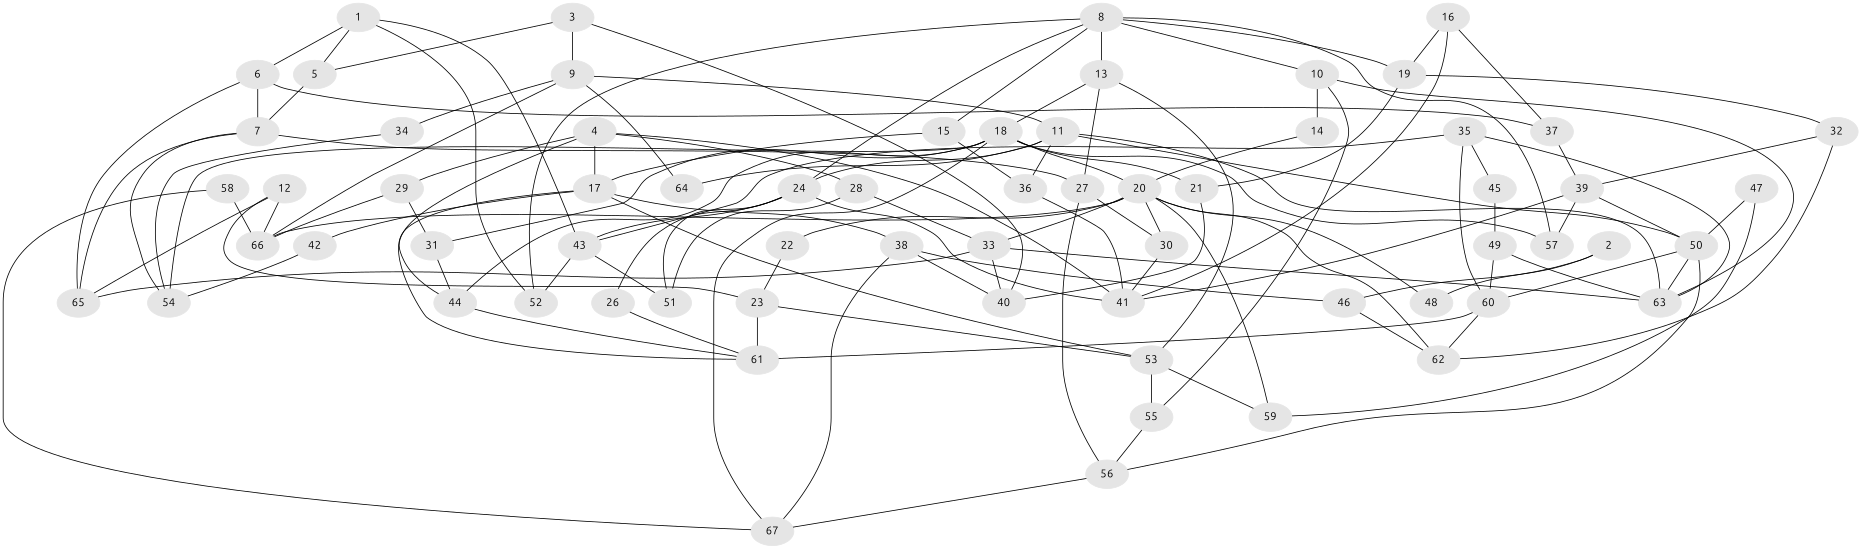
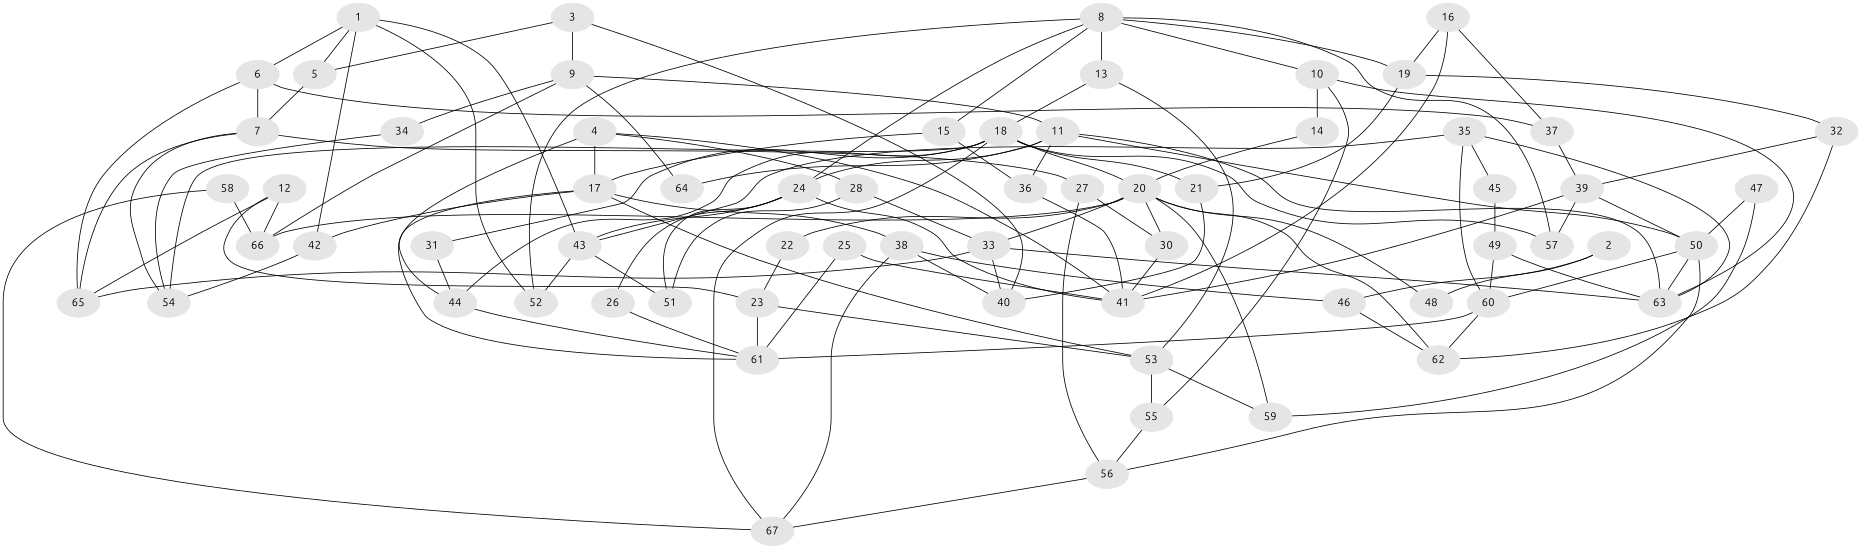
(1092, 129) -> none
none -> (337, 132)
(402, 189) -> none
none -> (845, 246)
